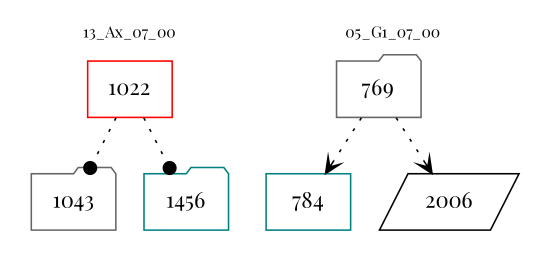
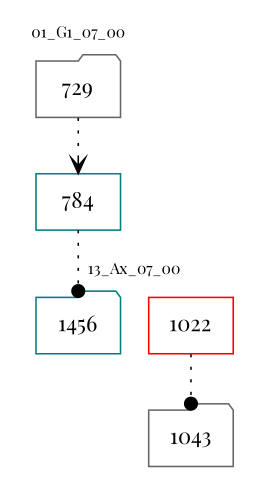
(393, 34) -> (79, 34)
(379, 89) -> (78, 89)
(155, 140) -> (78, 265)
(449, 202) -> none
